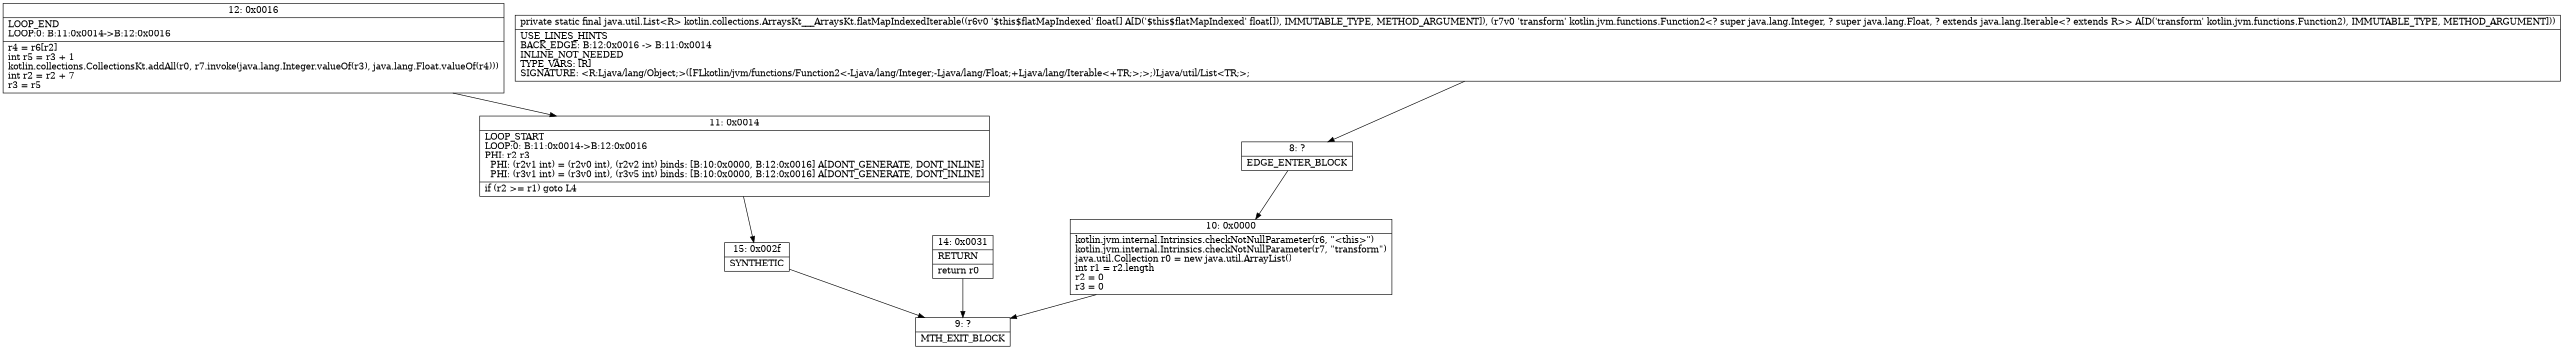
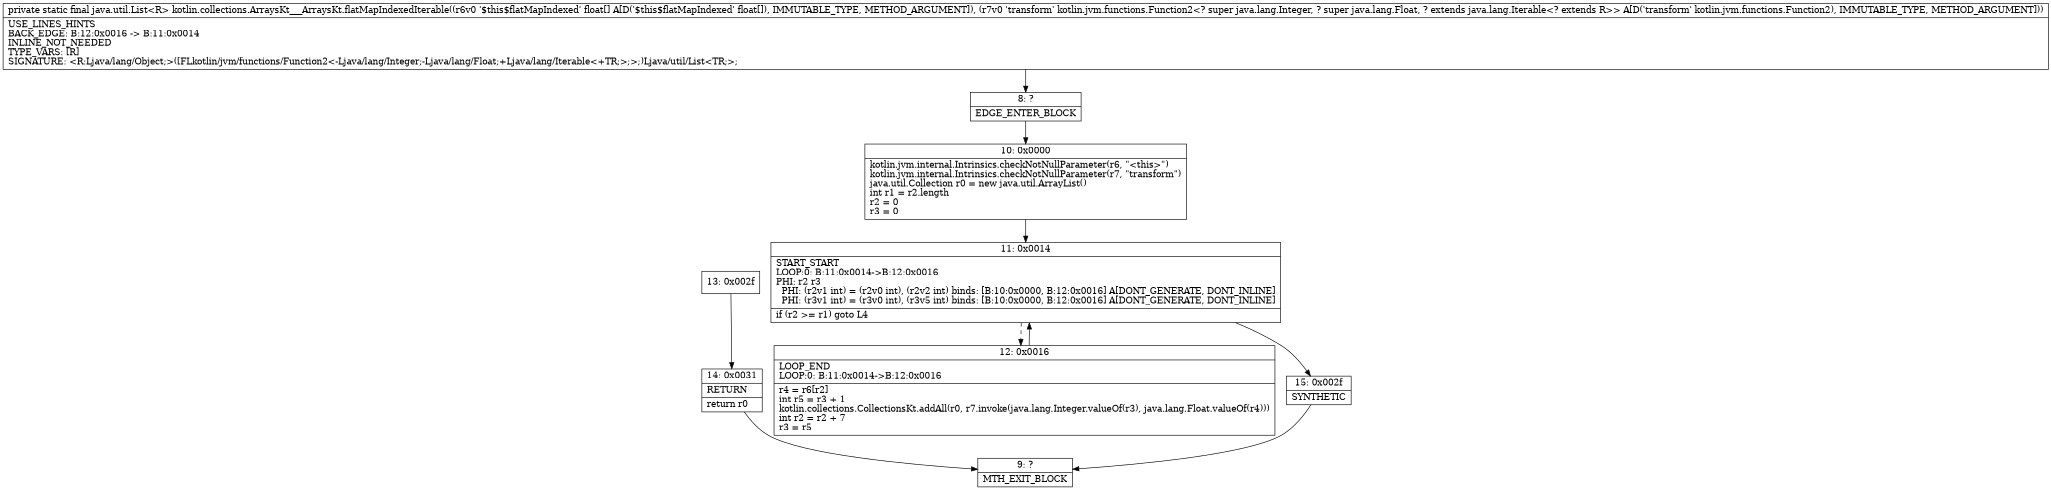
(515, 137) -> (808, 264)
none -> (731, 282)
(1056, 306) -> (1026, 228)
none -> (1021, 331)
